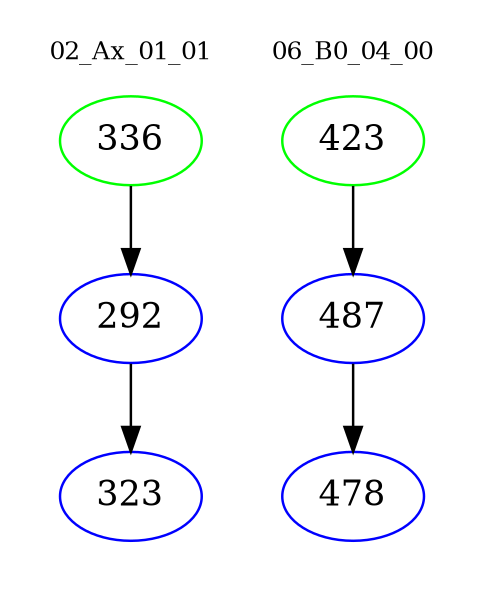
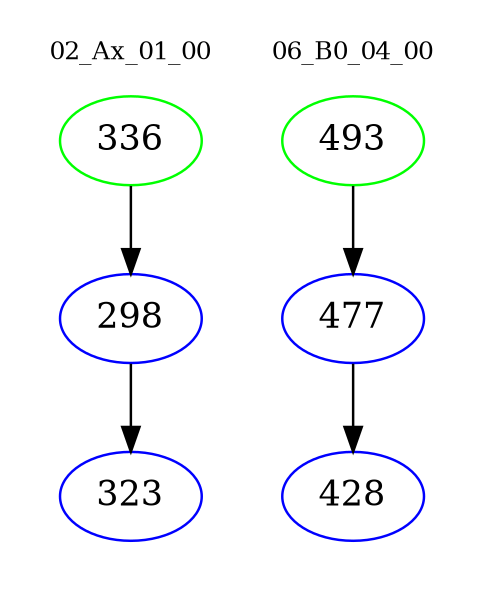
(131, 53) -> (131, 53)
(353, 141) -> (353, 141)
(131, 319) -> (131, 319)
(353, 319) -> (353, 319)
(353, 496) -> (353, 496)
